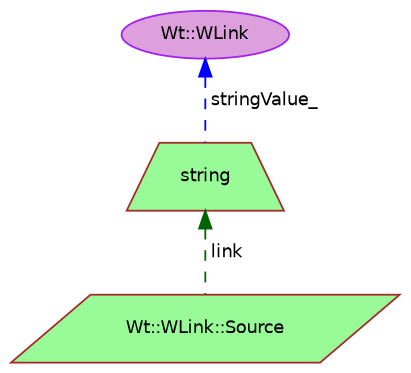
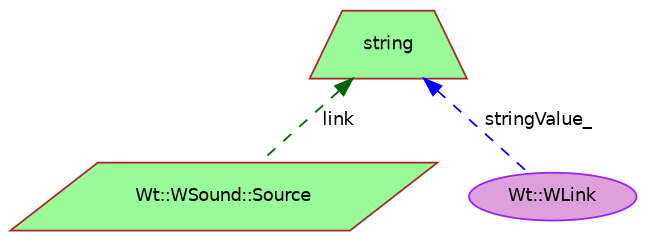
(205, 110) -> (483, 132)
(205, 329) -> (224, 197)
